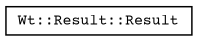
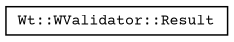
(99, 21) -> (117, 21)
